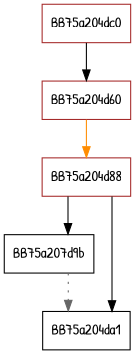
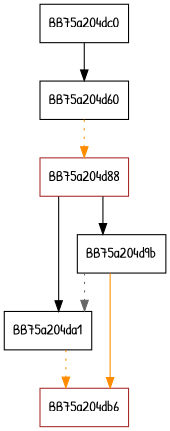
(86, 23) -> (84, 23)
(86, 100) -> (84, 100)
(86, 133) -> (84, 133)
(49, 254) -> (122, 254)
none -> (84, 407)
